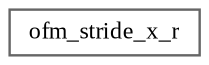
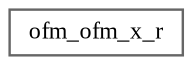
(105, 32) -> (96, 32)
